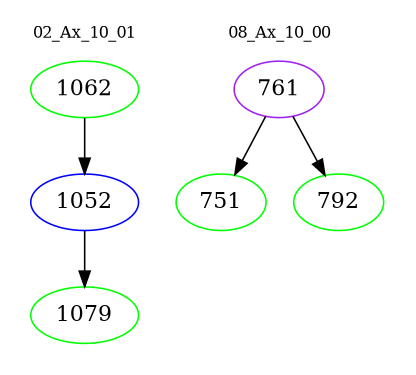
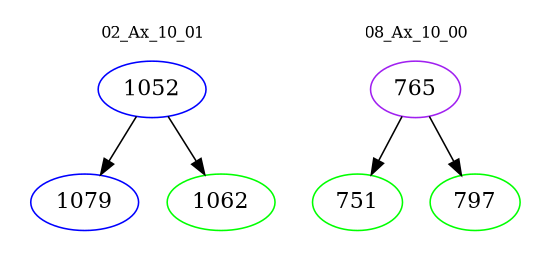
(279, 89) -> (416, 89)
(85, 138) -> (182, 139)
(339, 202) -> (475, 202)
(85, 315) -> (85, 202)
